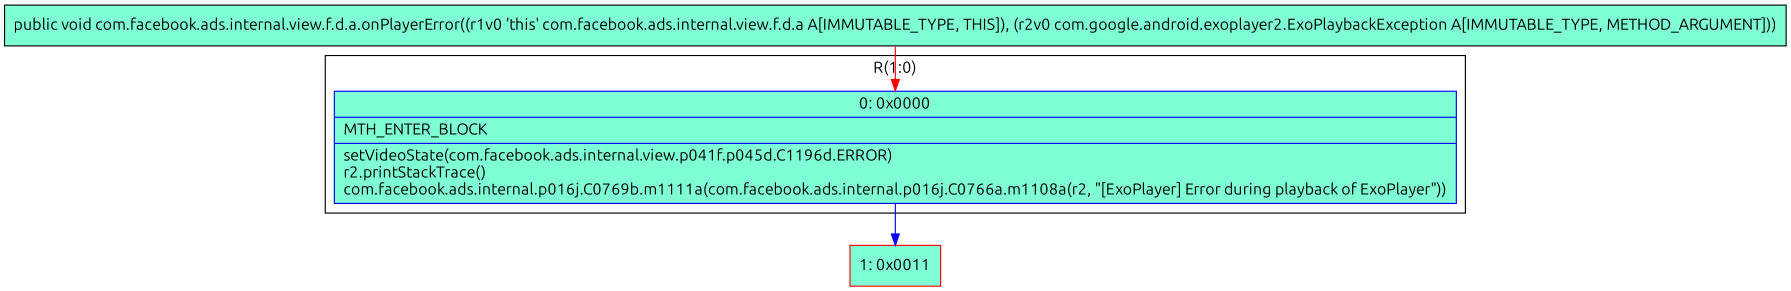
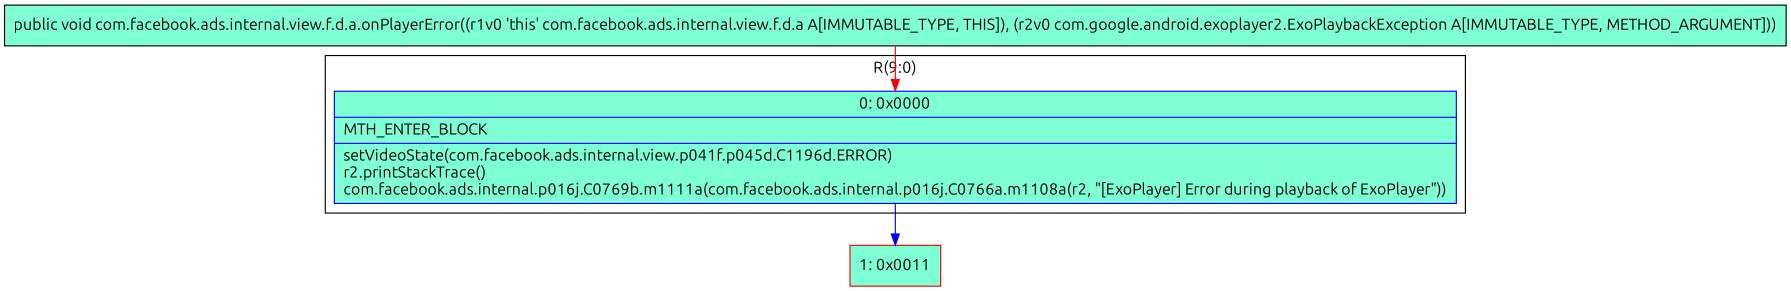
(895, 69) -> (895, 69)
